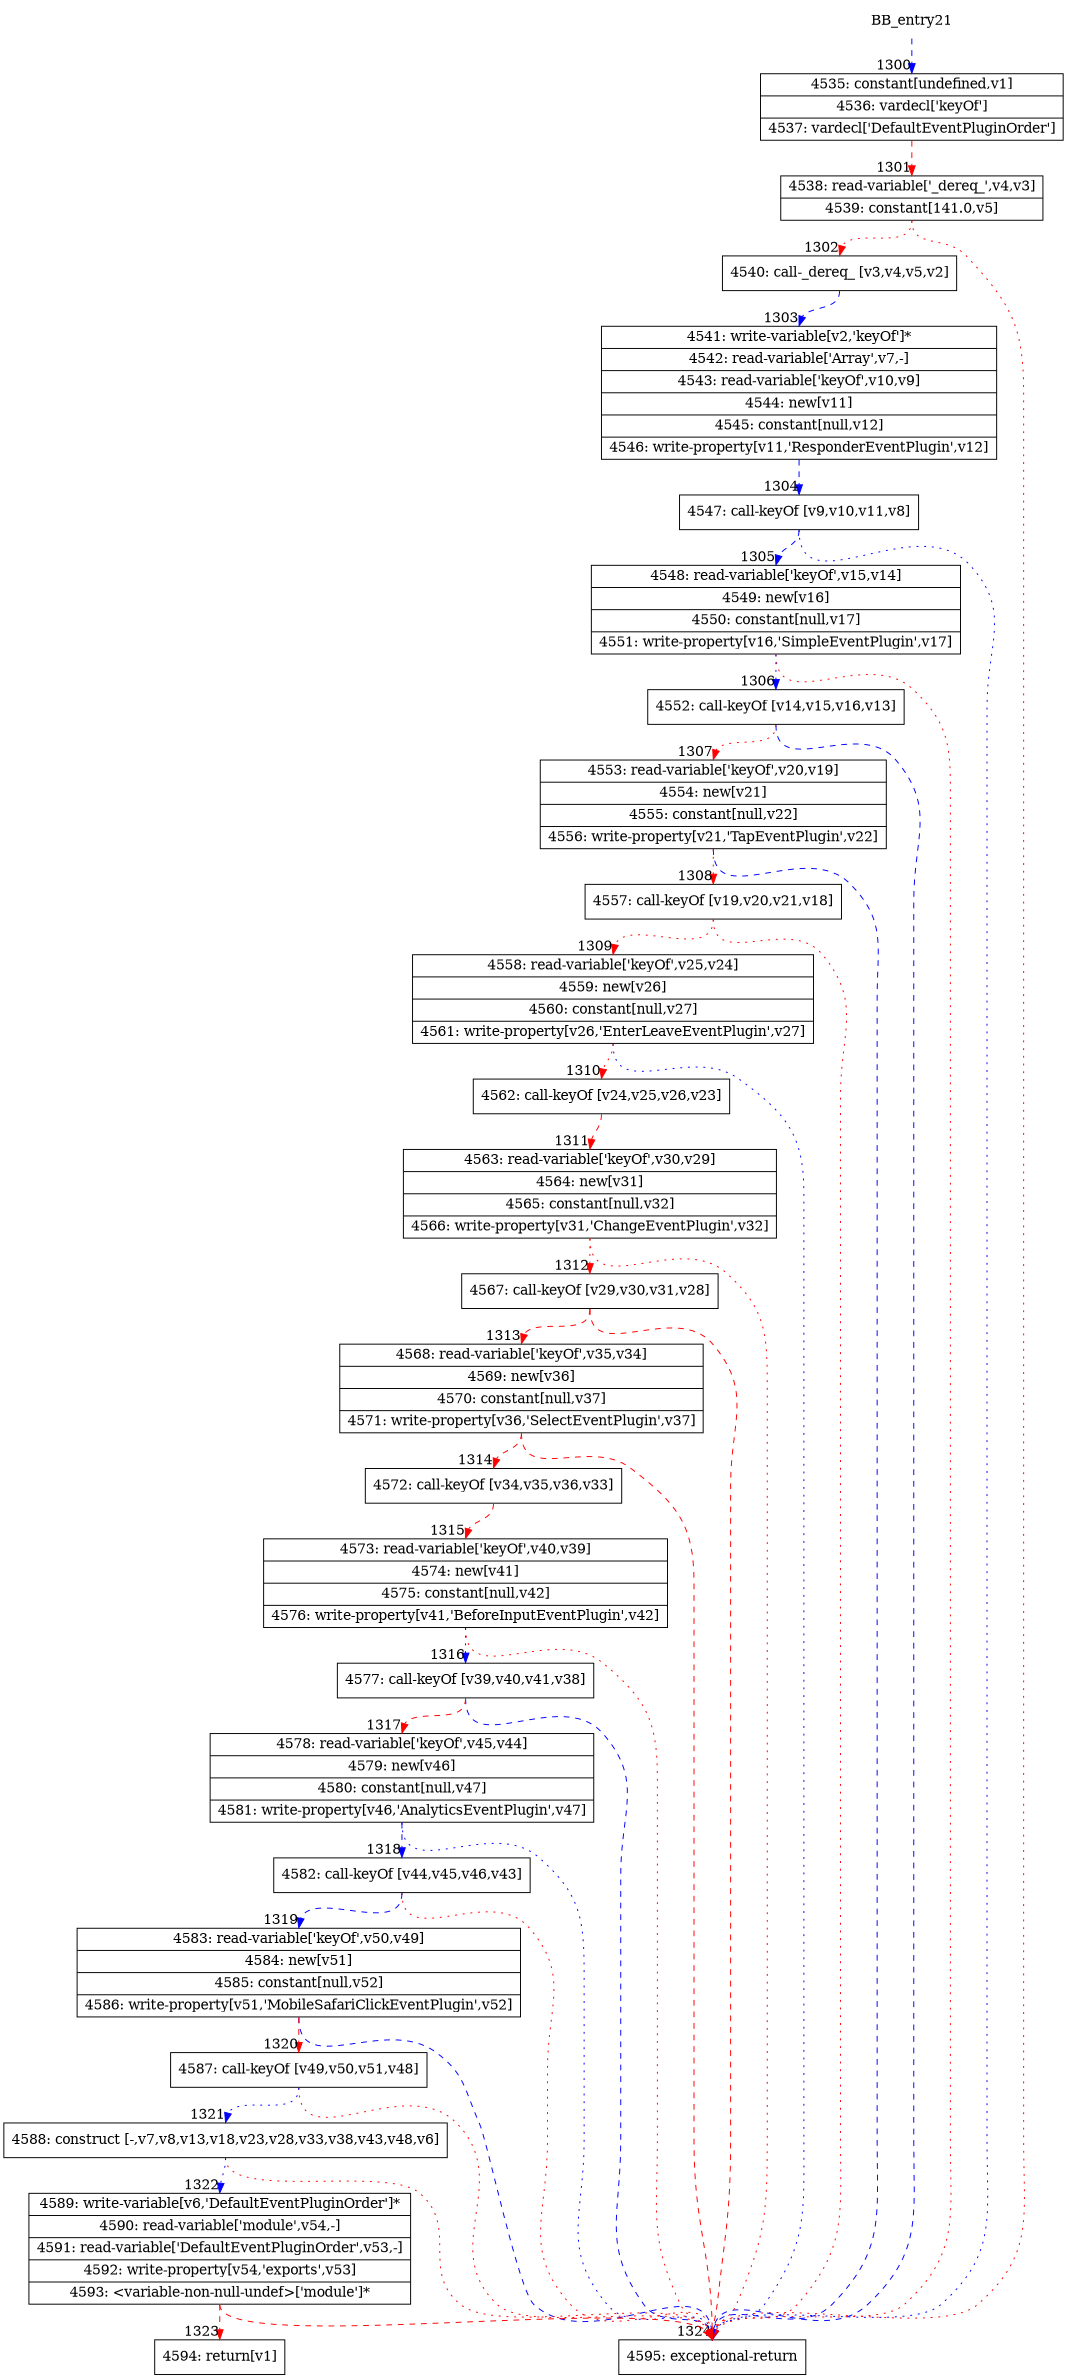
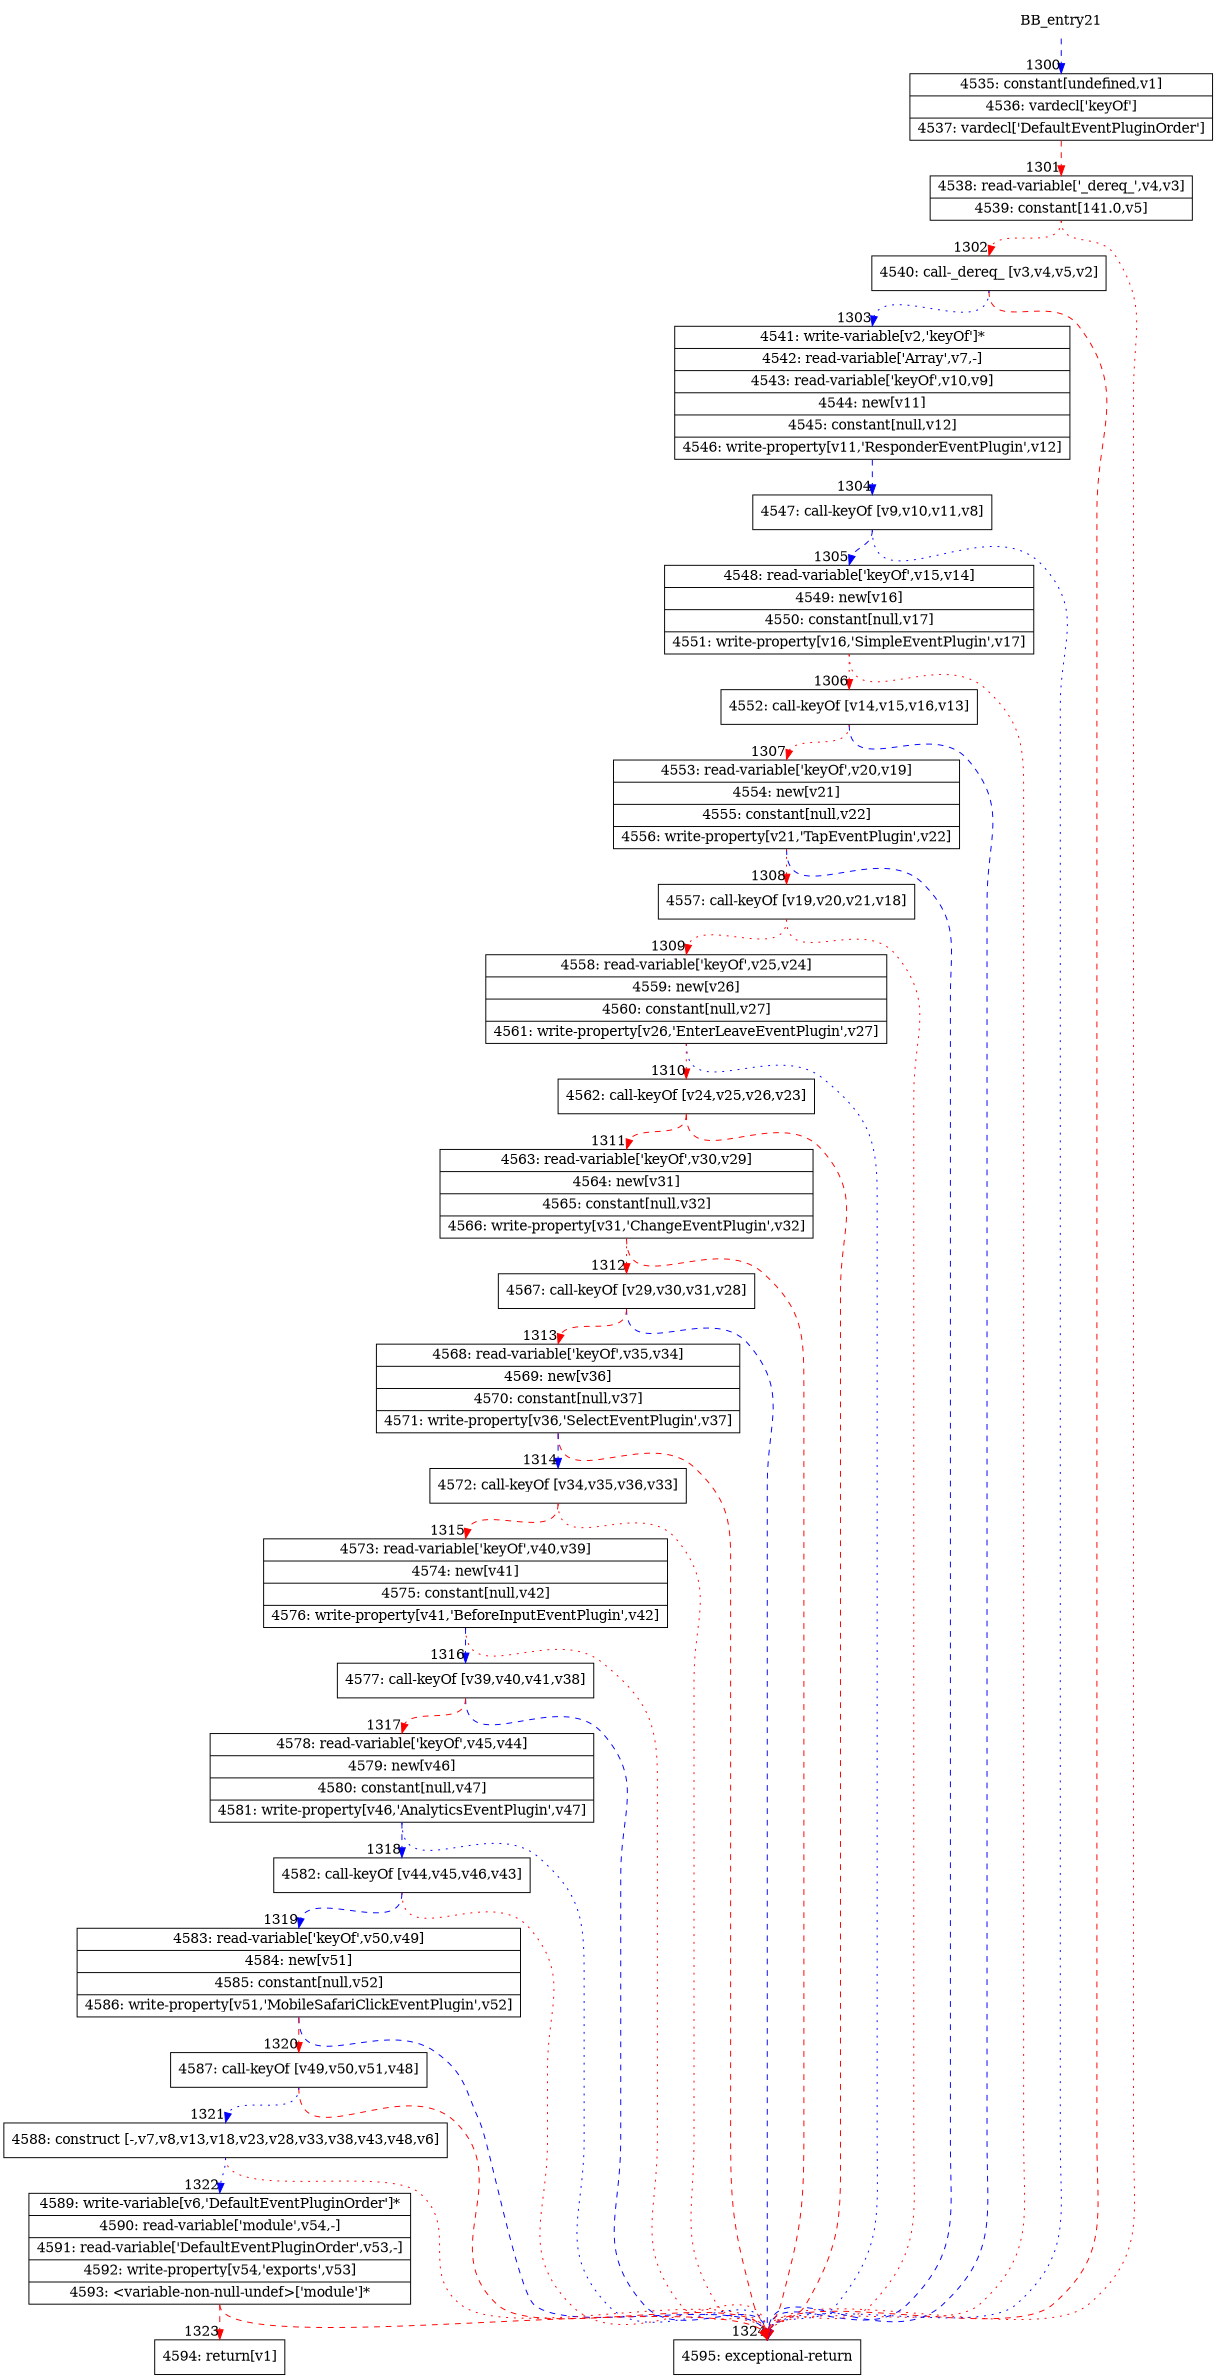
(824, 307) -> (935, 309)
(776, 667) -> (849, 667)
none -> (1097, 1411)
(512, 1448) -> (558, 1446)
(466, 1640) -> (466, 1640)
none -> (841, 1671)
(767, 1723) -> (804, 1719)
(731, 1763) -> (767, 1763)
none -> (694, 1880)
(474, 2232) -> (473, 2261)
